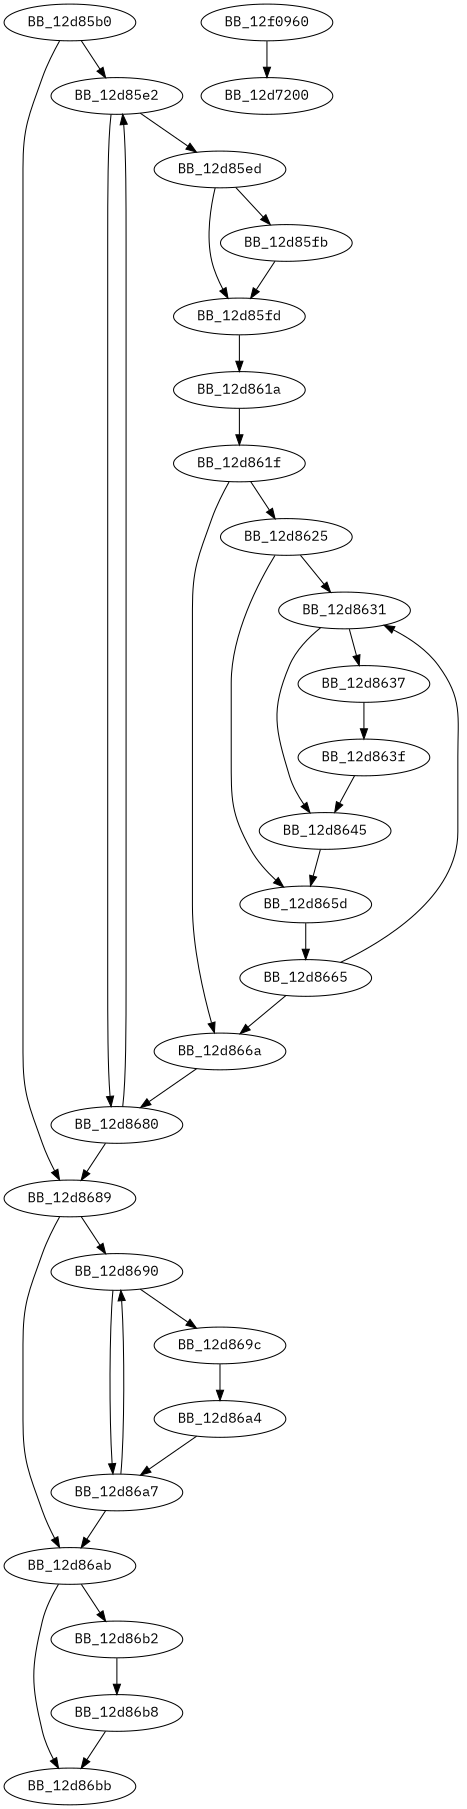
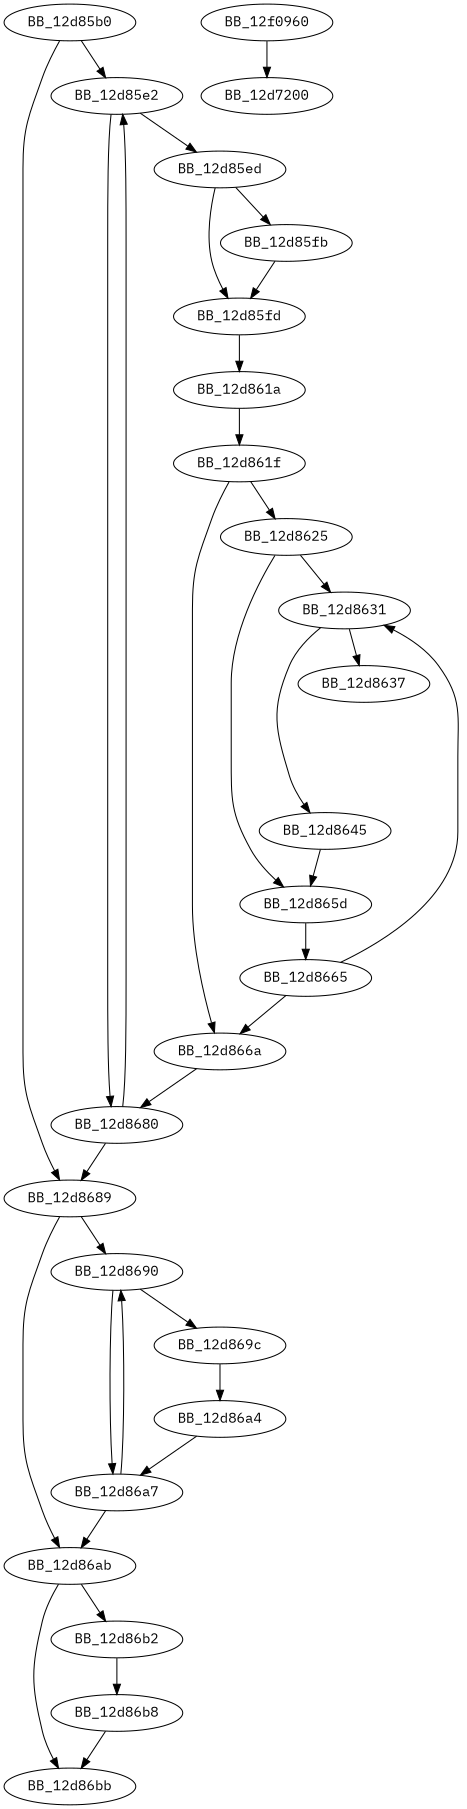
(364, 757) -> none
